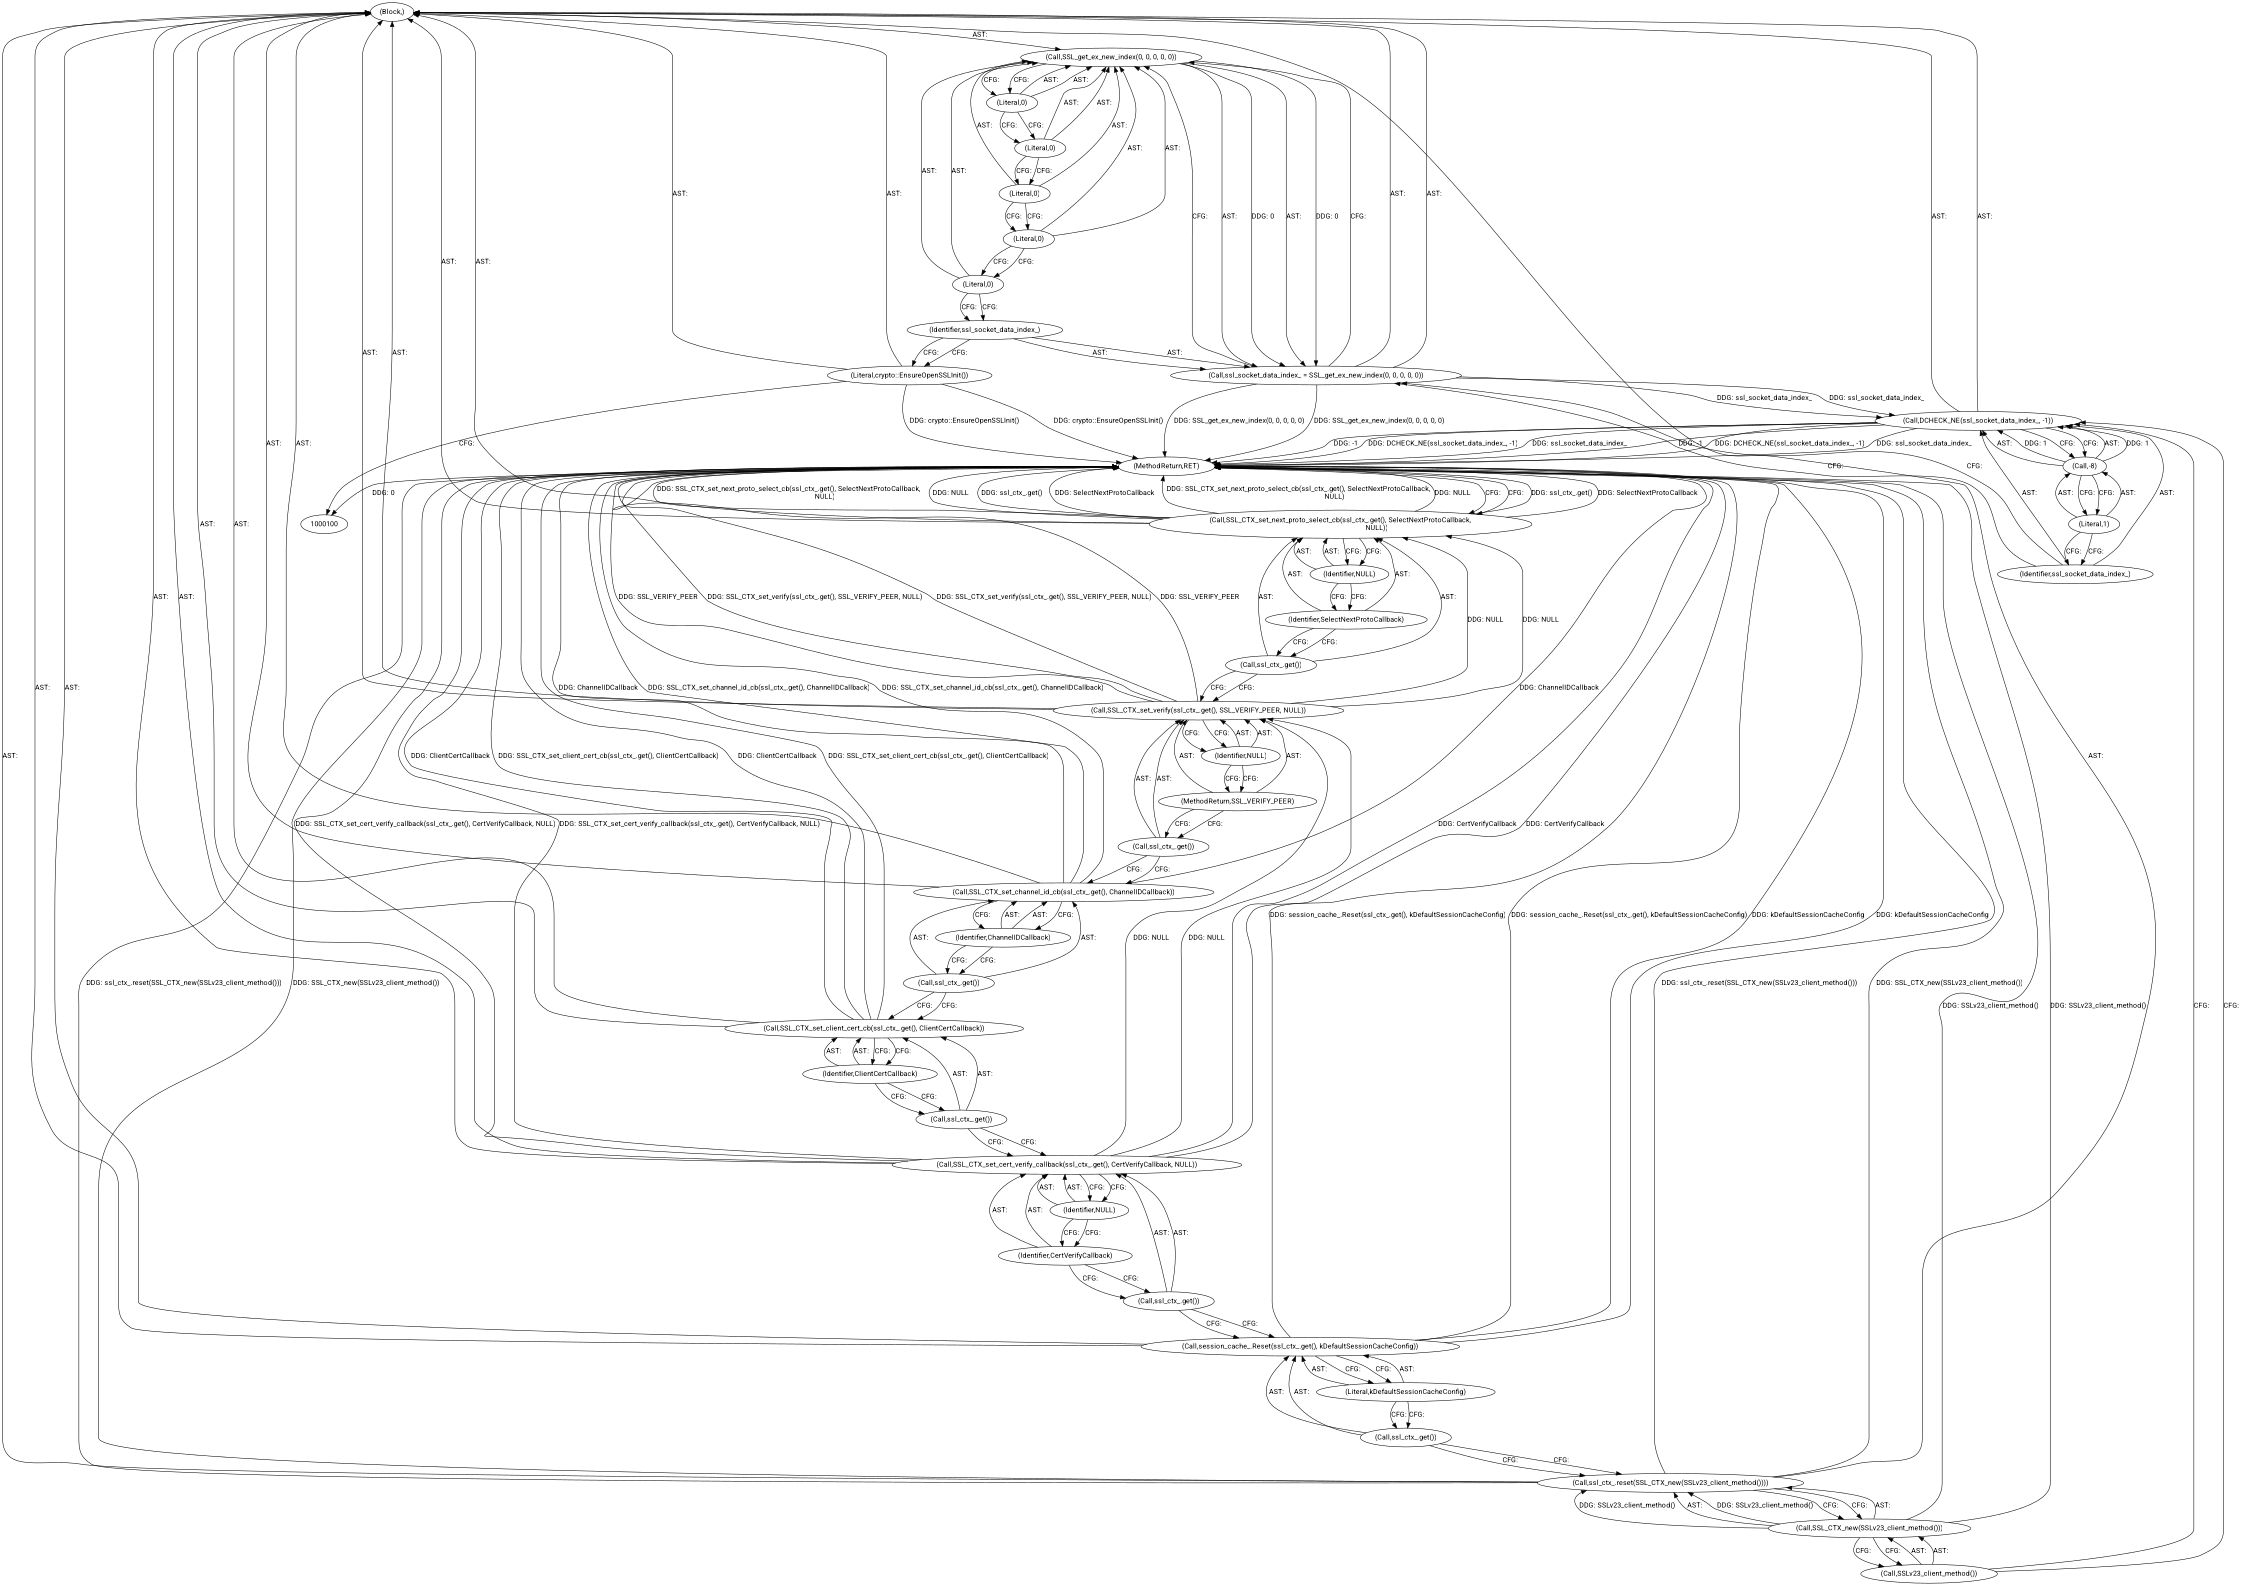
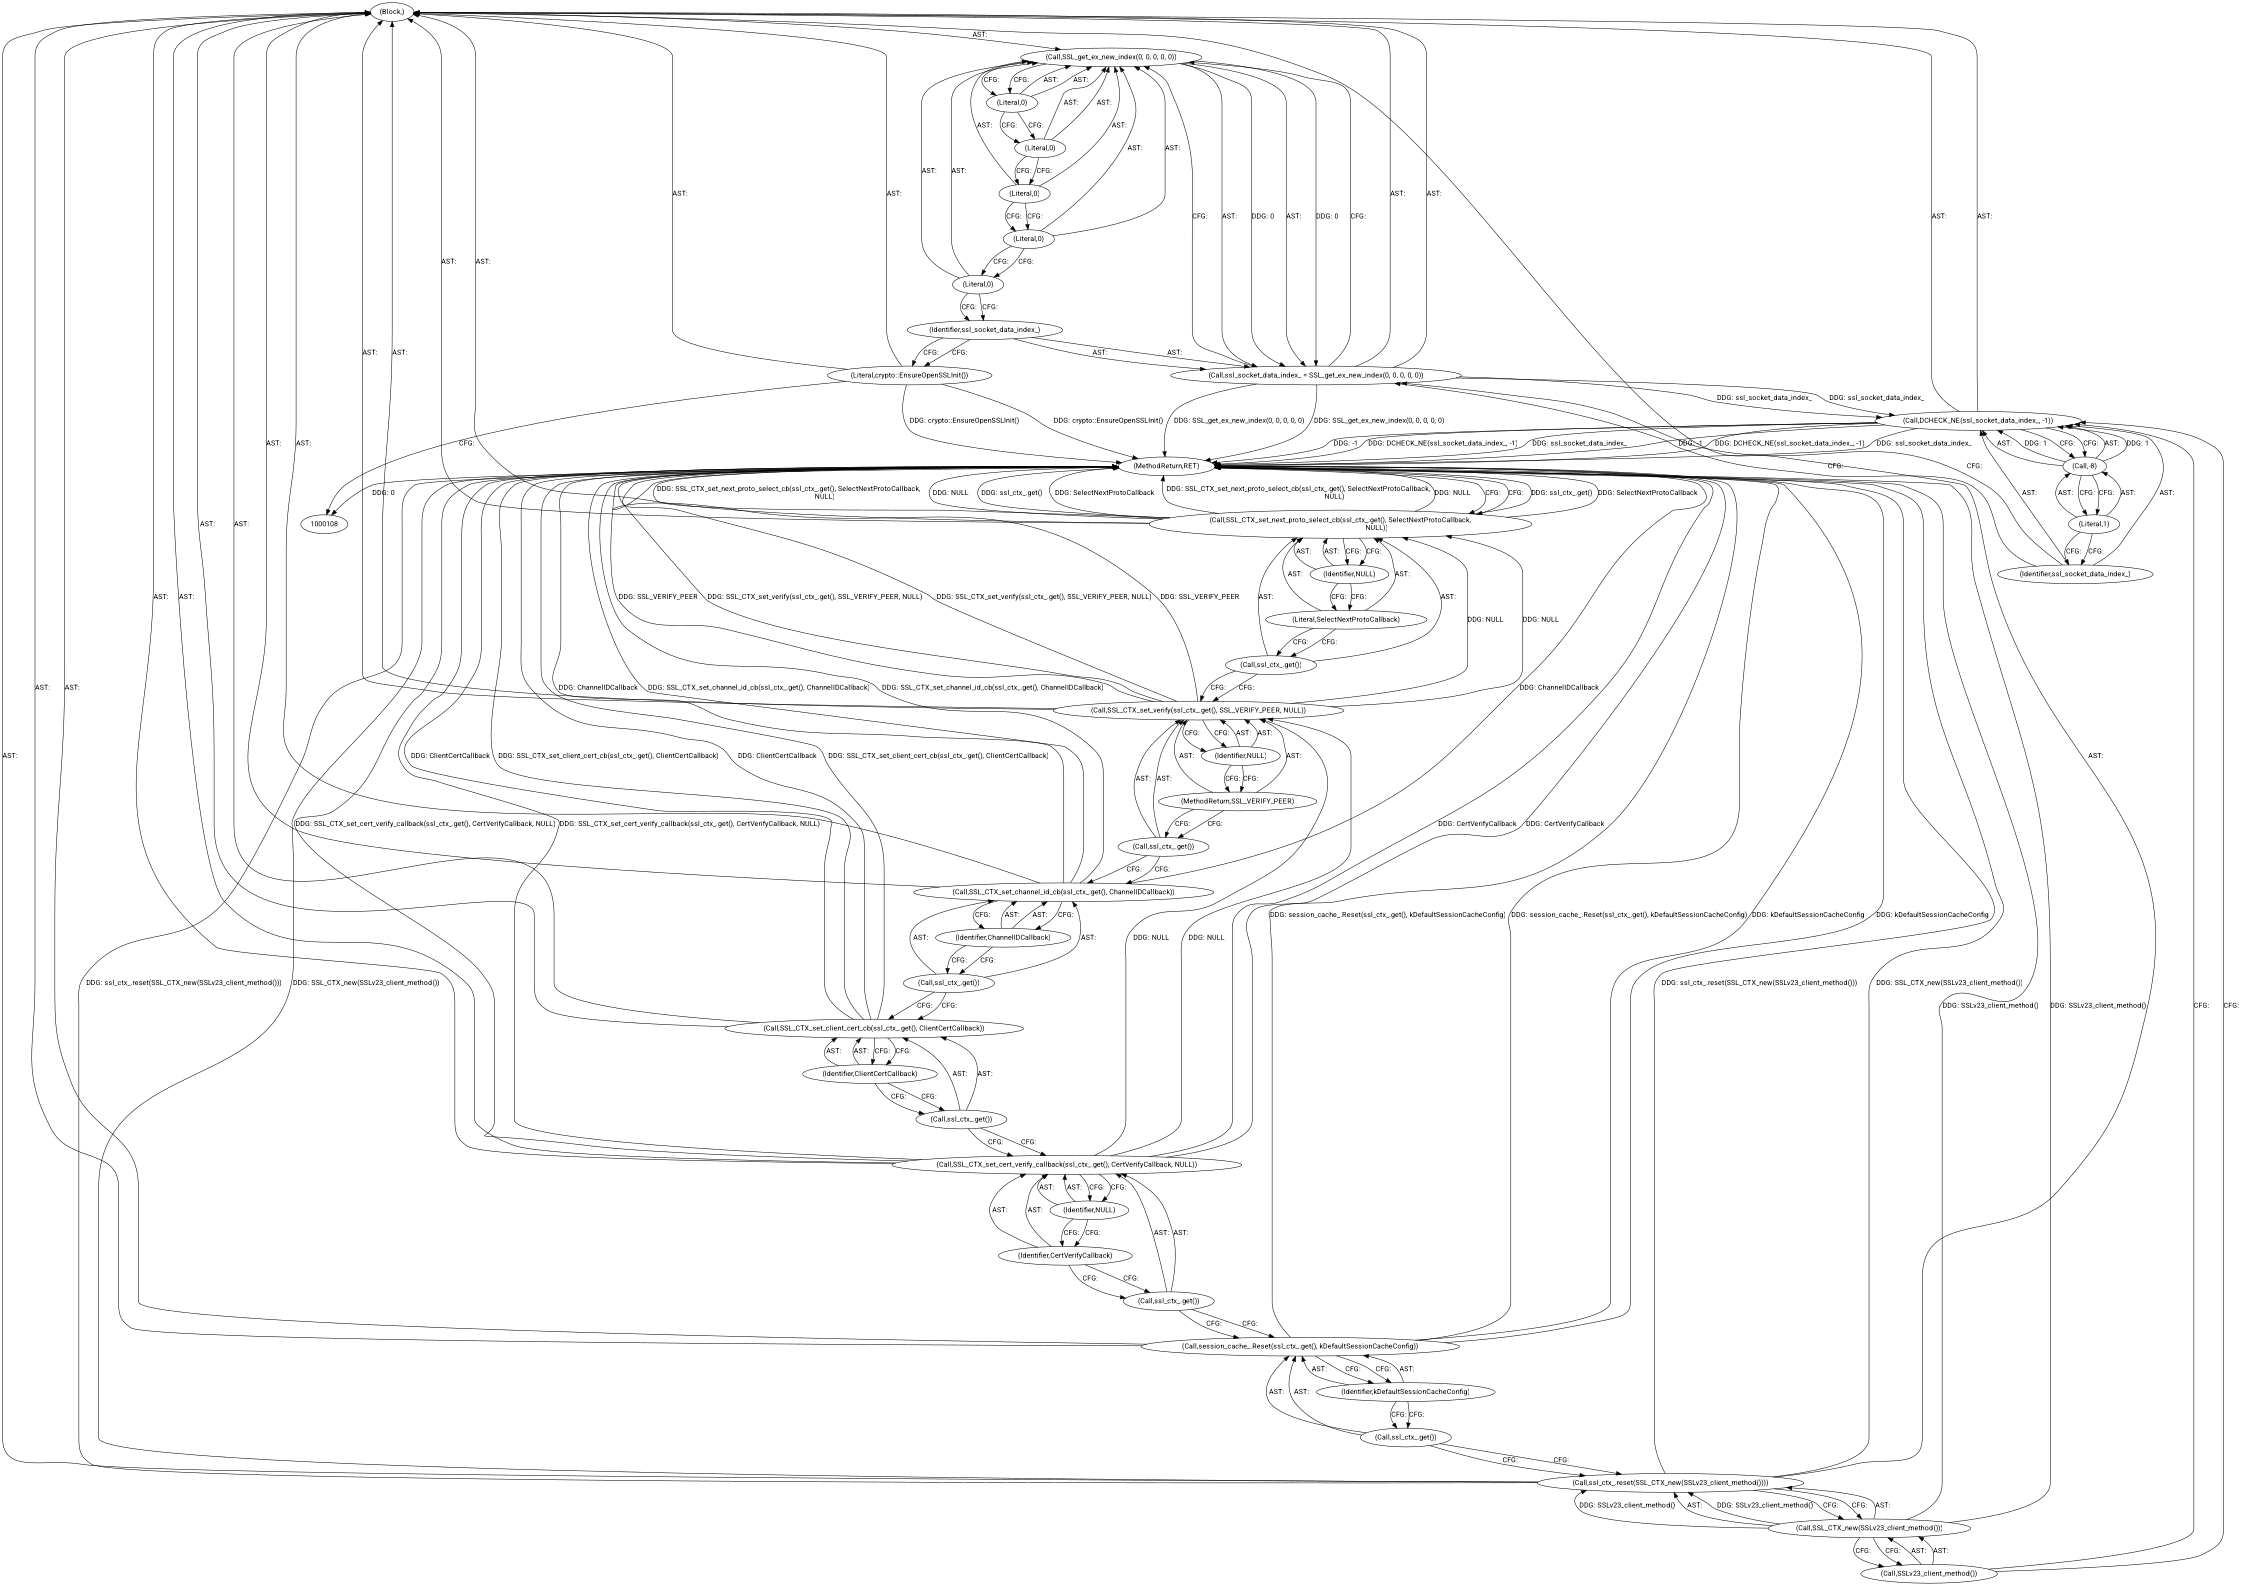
(324, 524) -> (324, 524)
(1346, 620) -> (1346, 620)
(1406, 1392) -> (1406, 1392)
